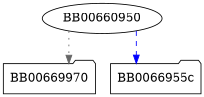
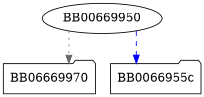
(102, 18) -> (102, 18)
(49, 79) -> (49, 79)
